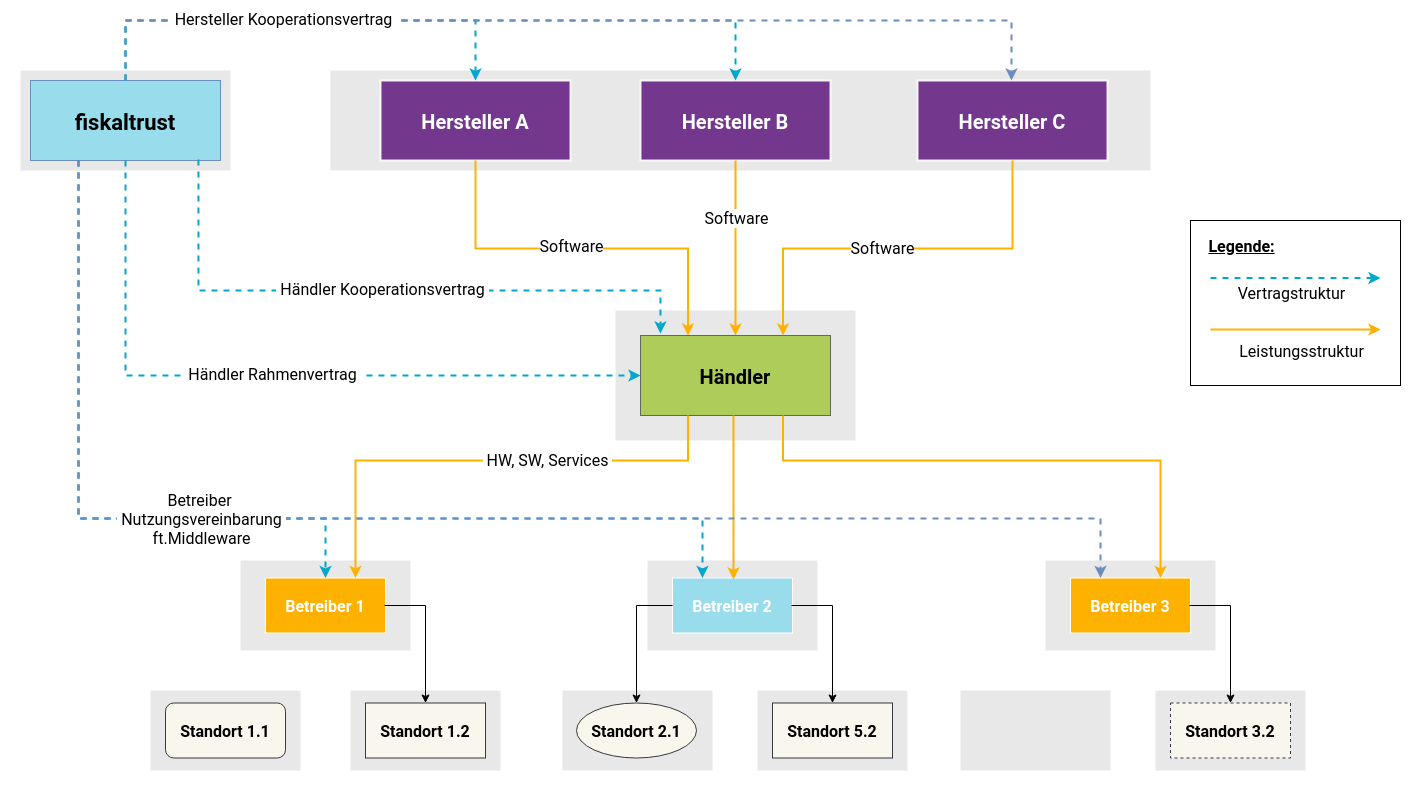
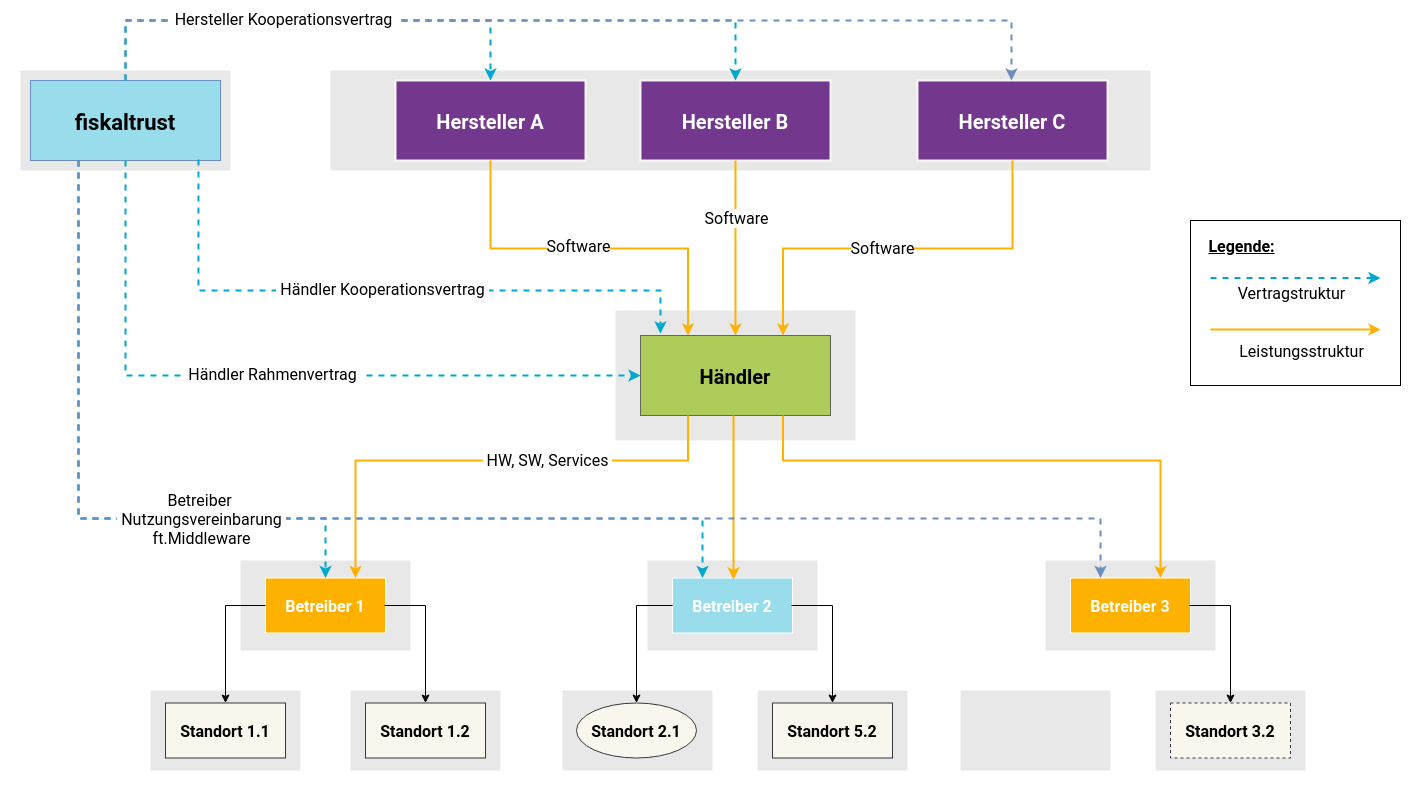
(476, 121) -> (491, 121)
none -> (226, 631)
(226, 731) -> (226, 731)
